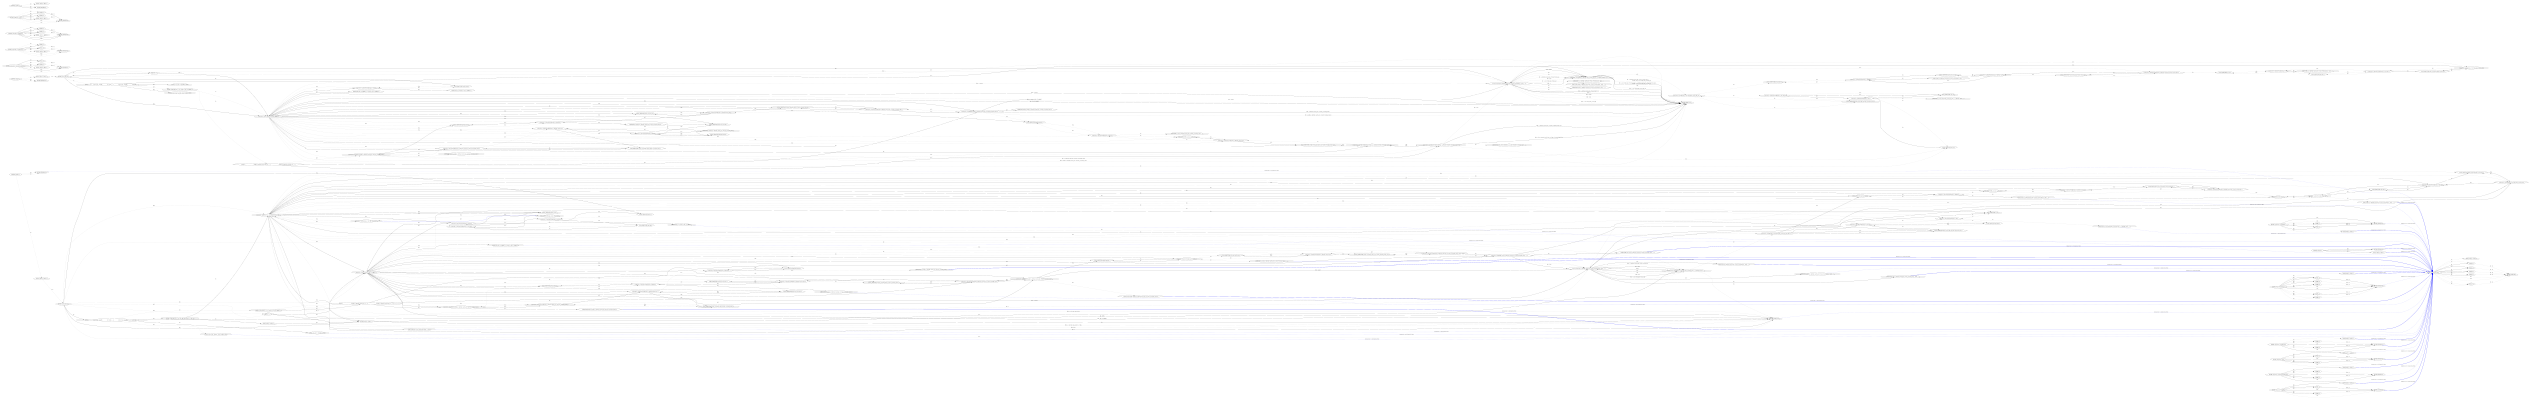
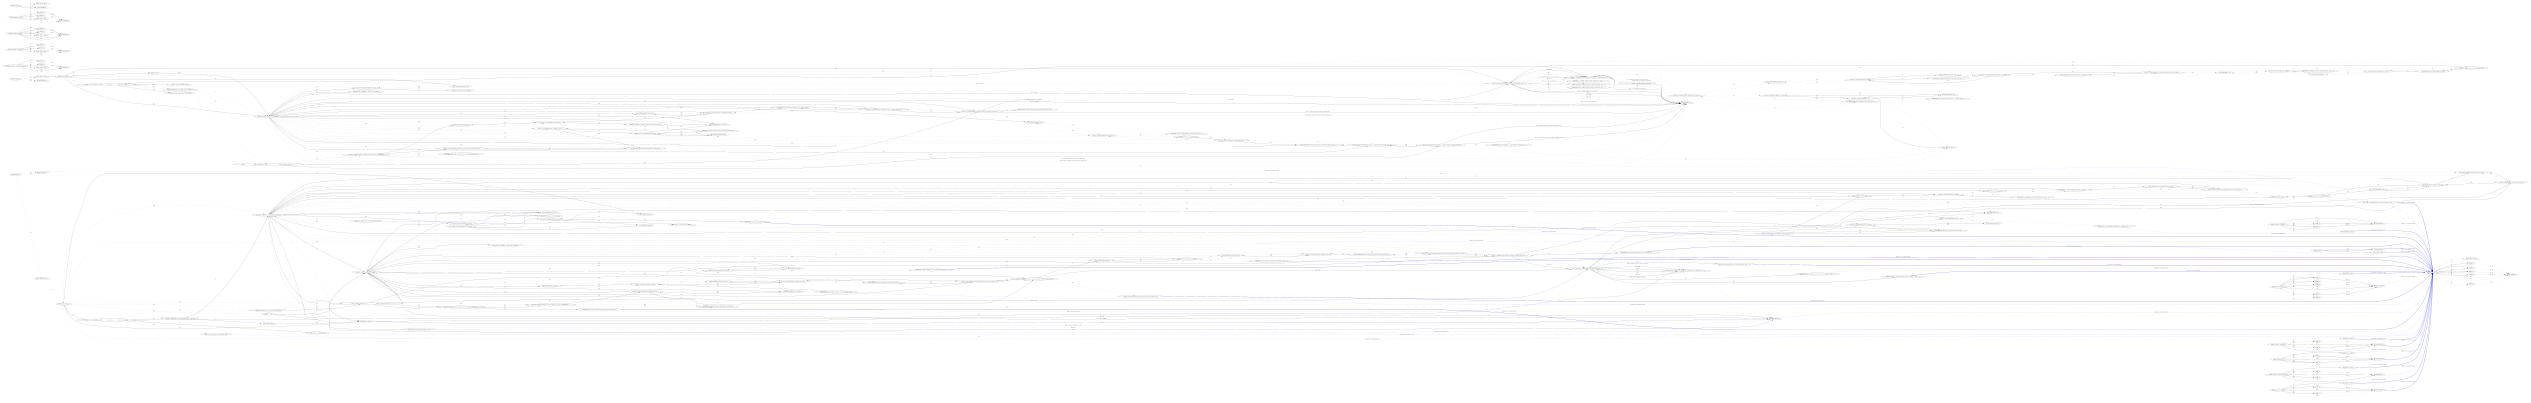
none -> (756, 222)
